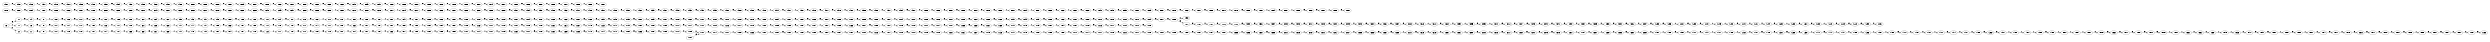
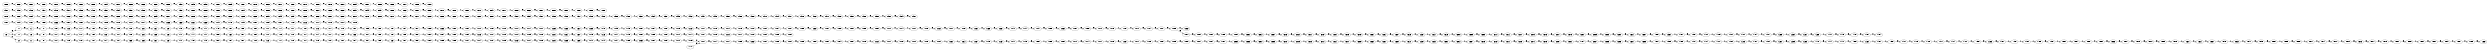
(919, 11) -> none
(795, 26) -> none
